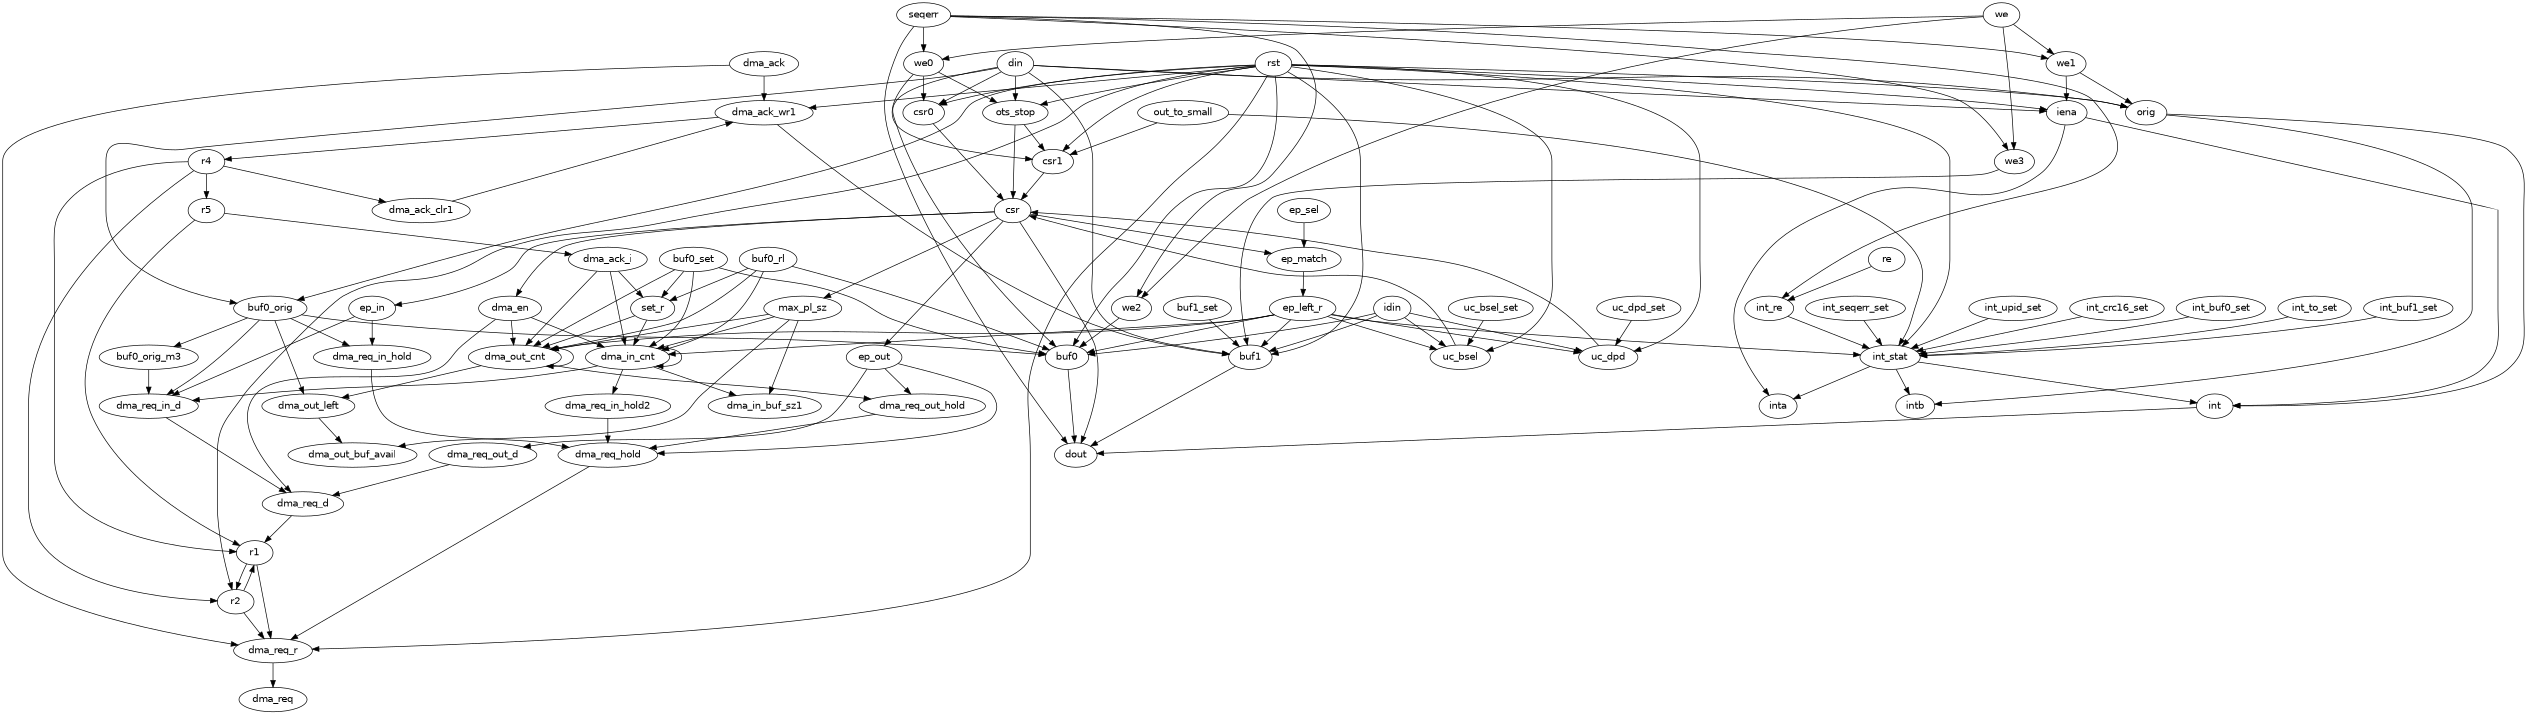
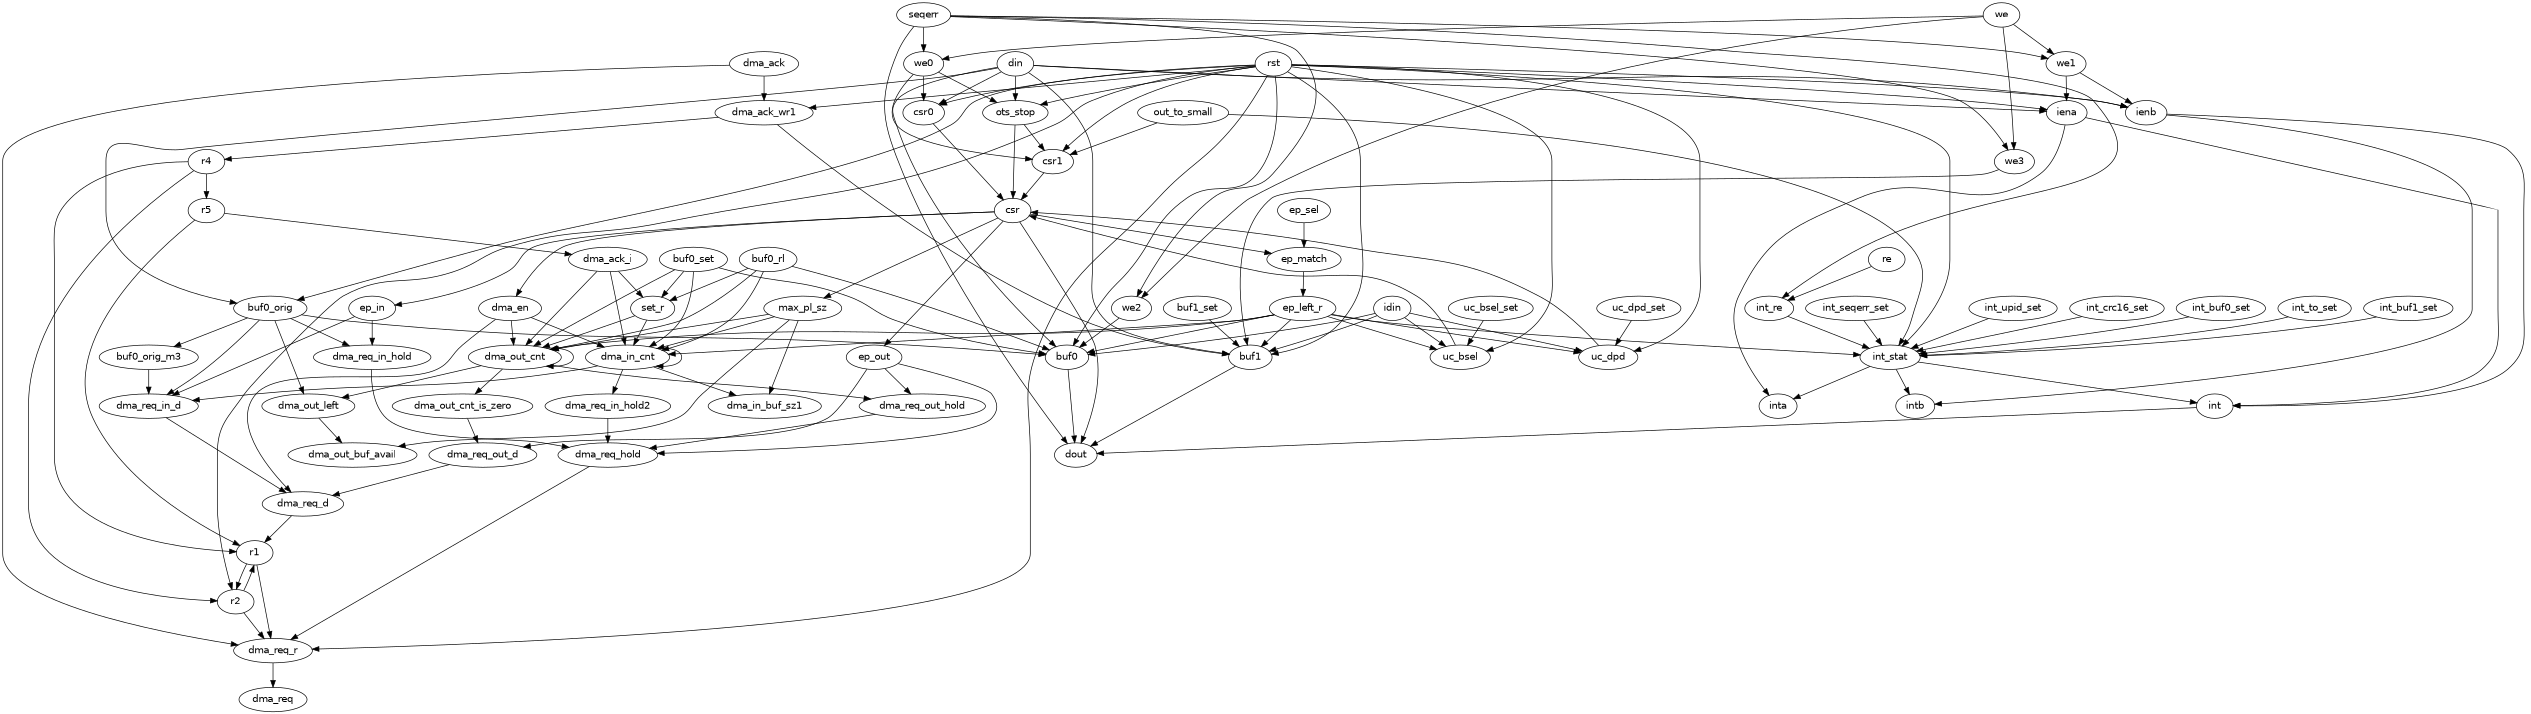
(2146, 113) -> (2146, 113)
(421, 211) -> none
none -> (463, 406)
